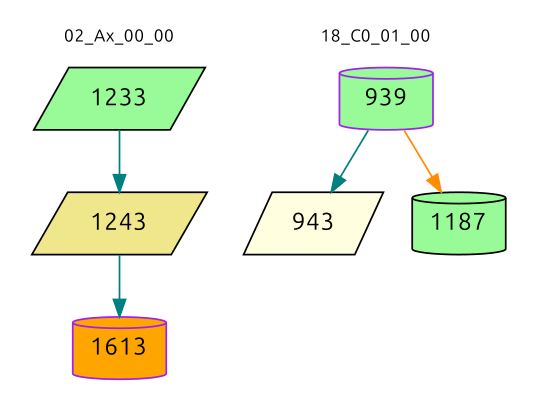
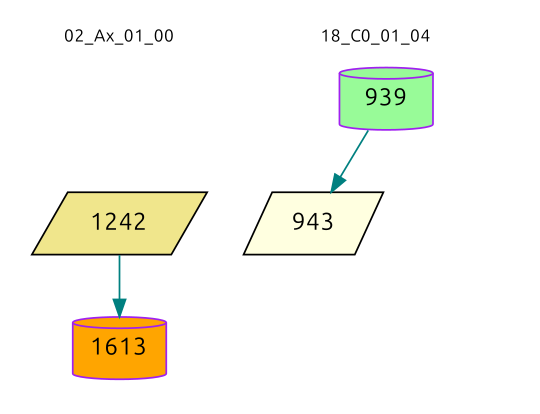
(120, 37) -> (120, 37)
(376, 37) -> (376, 37)
(120, 99) -> none
(120, 223) -> (120, 223)
(459, 223) -> none
